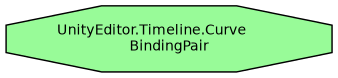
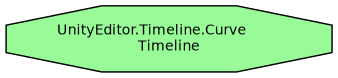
(169, 39) -> (169, 39)
